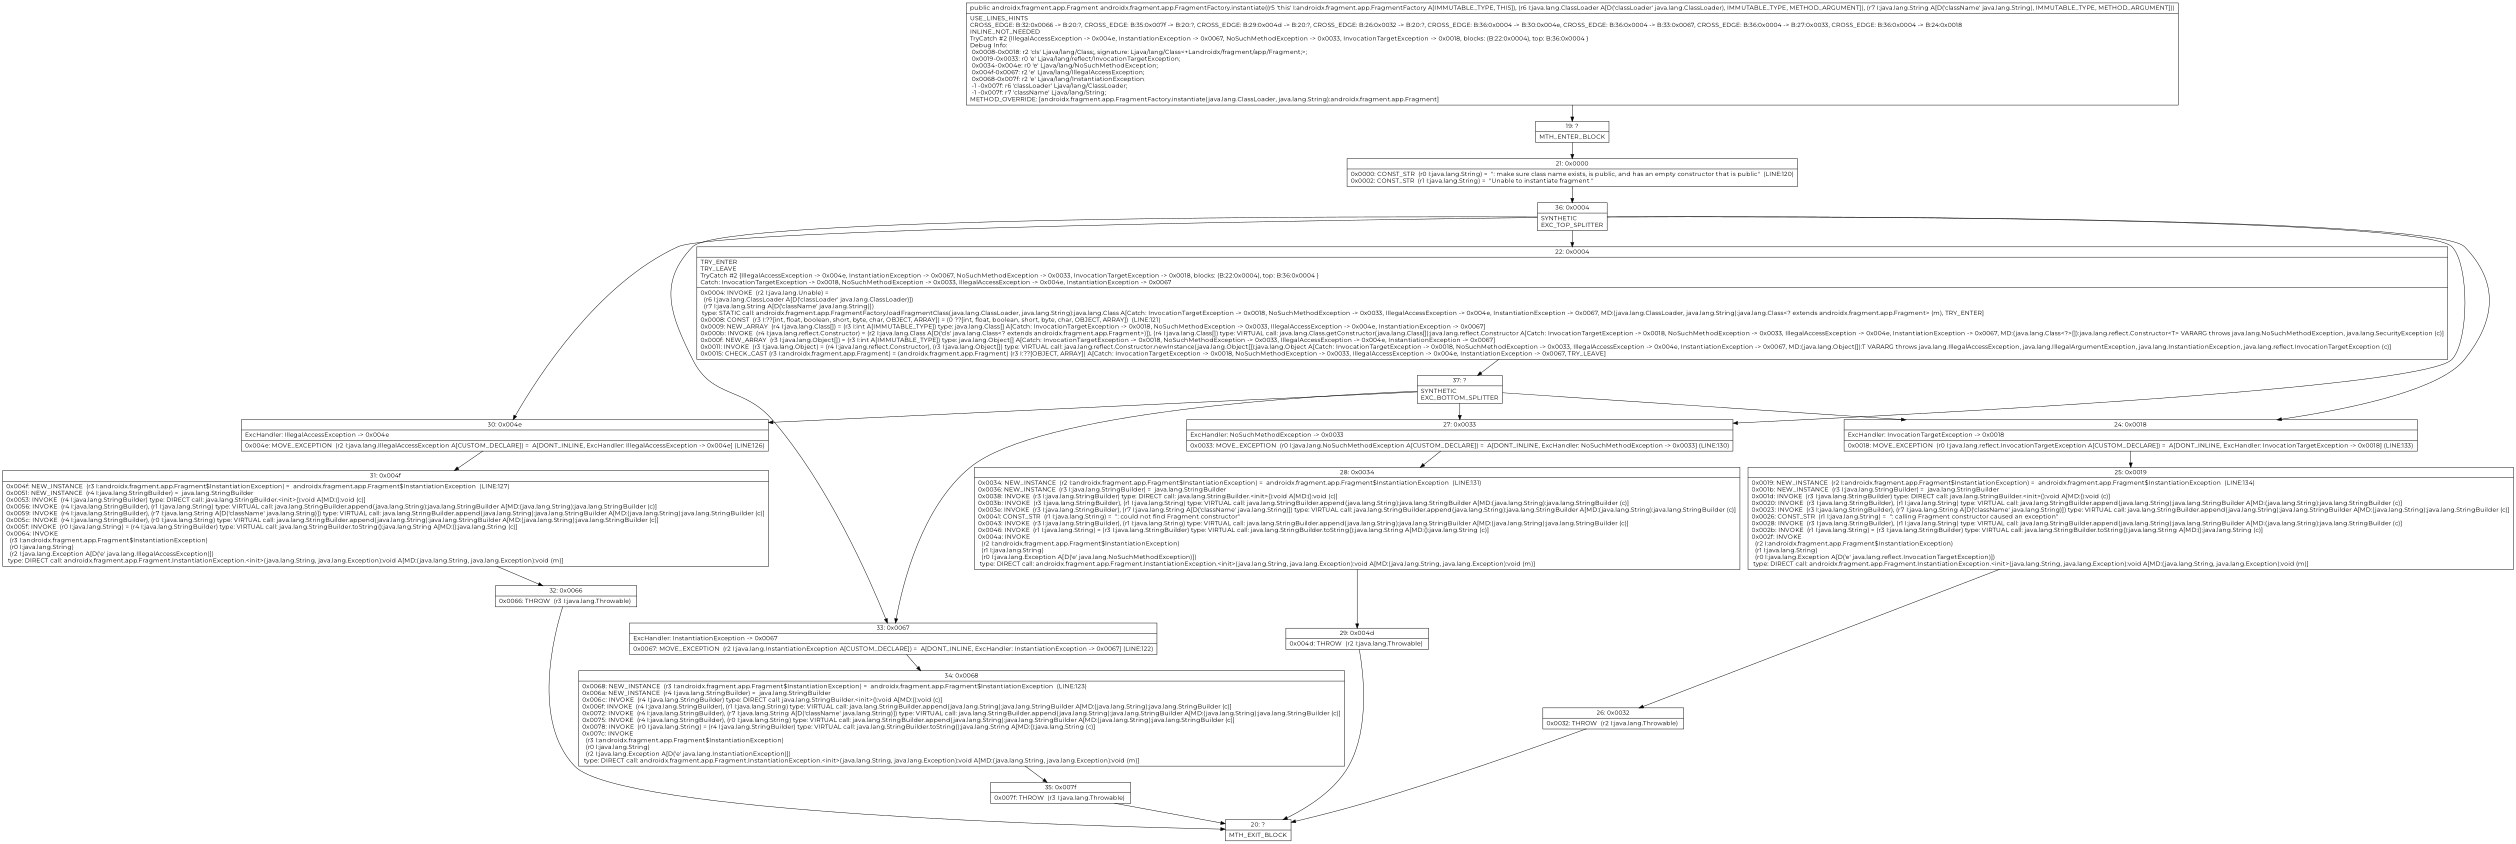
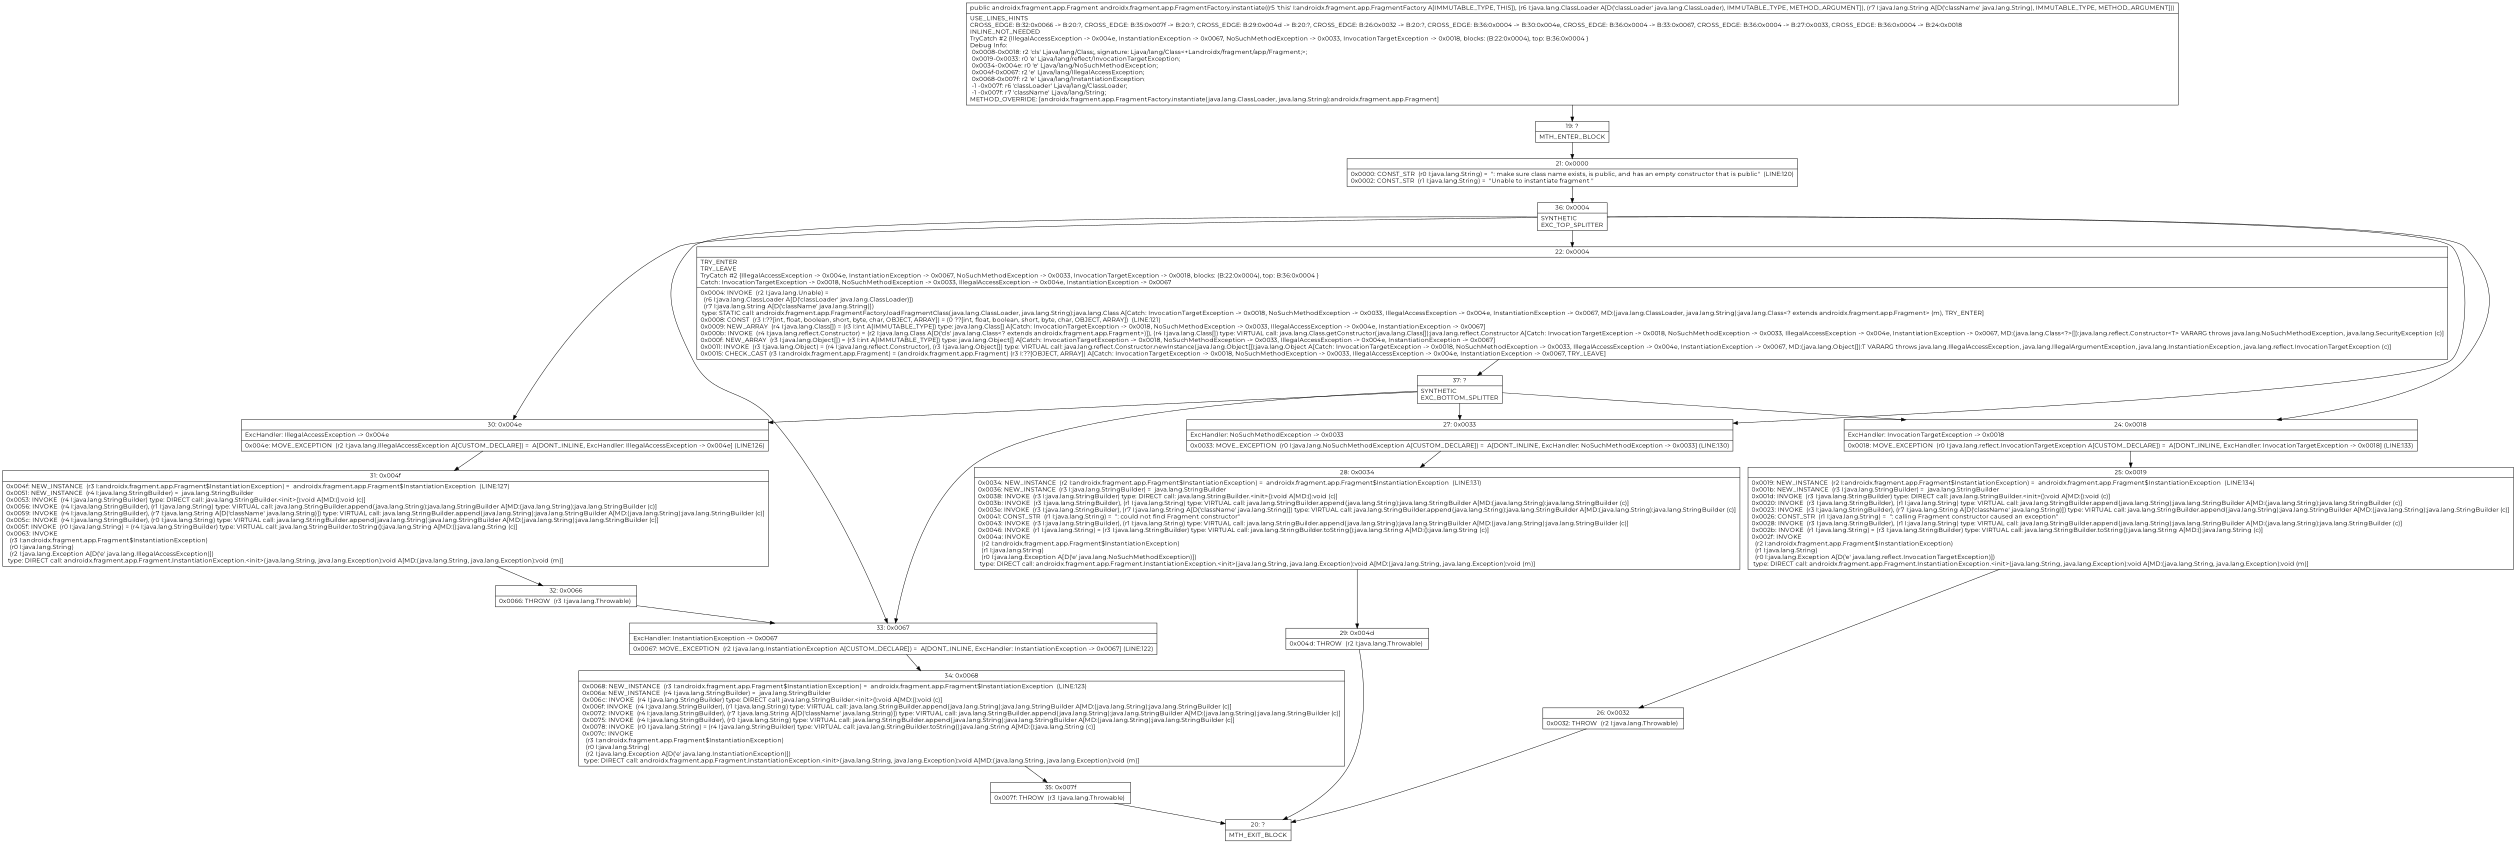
(34, 534) -> (34, 534)
(812, 810) -> (704, 614)
